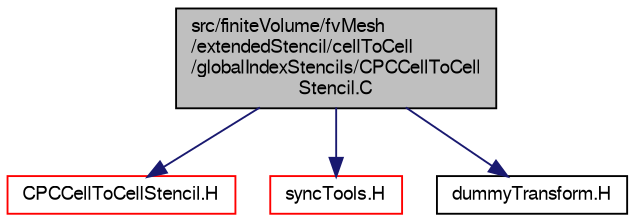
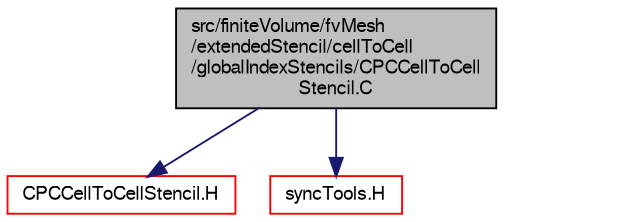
(532, 195) -> none
